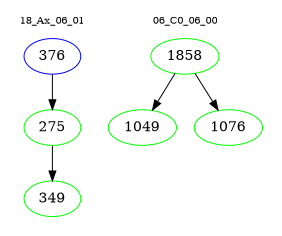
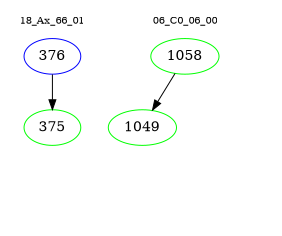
(52, 21) -> (52, 21)
(185, 56) -> (185, 56)
(52, 128) -> (52, 128)
(228, 128) -> none
(52, 199) -> none
